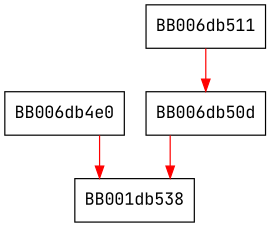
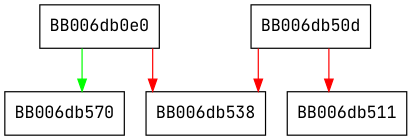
(206, 64) -> (329, 64)
none -> (65, 113)
(65, 113) -> (100, 27)
(135, 200) -> (206, 113)
